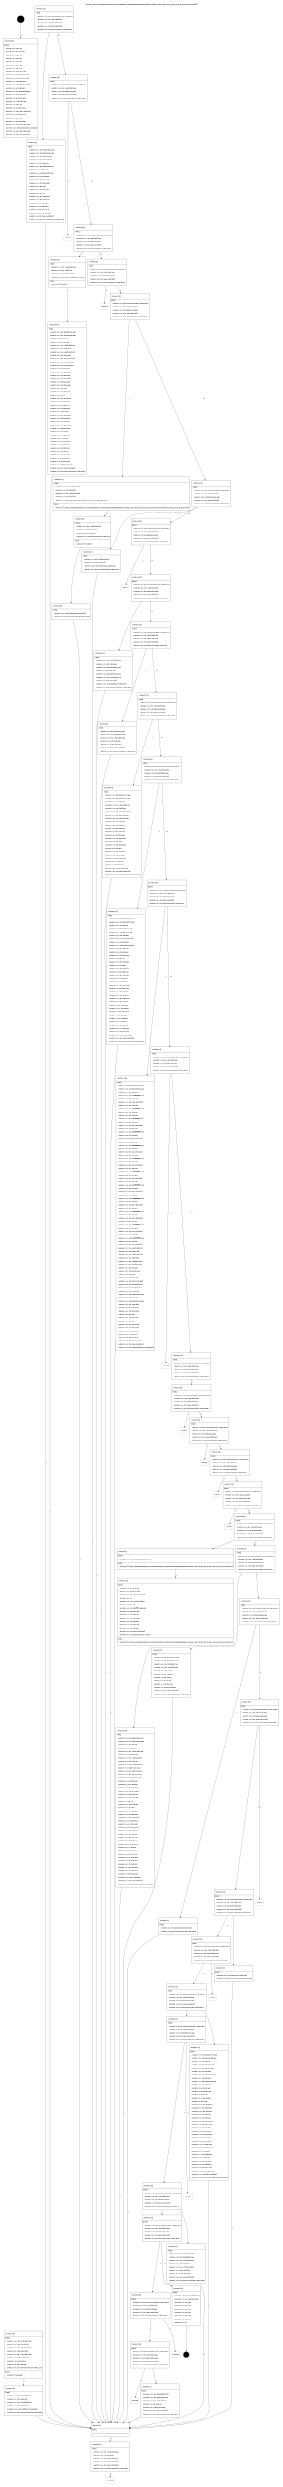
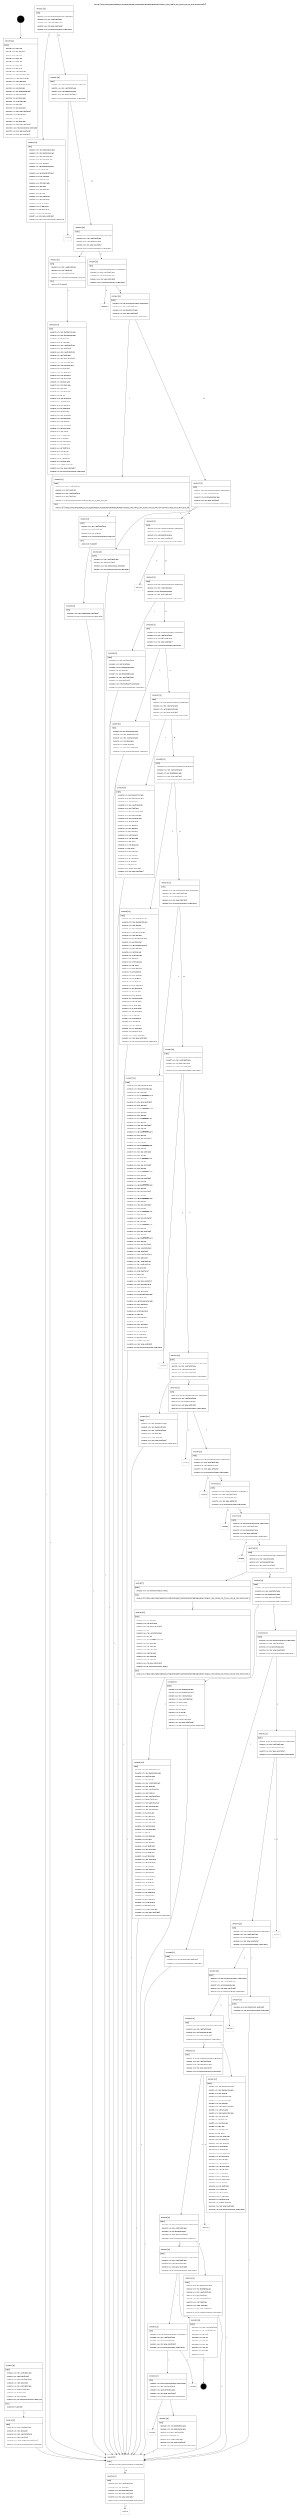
none -> (158, 1430)
